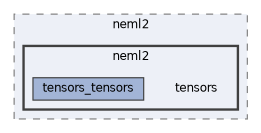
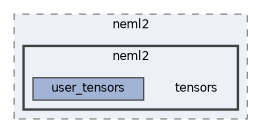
(88, 89) -> (88, 89)
